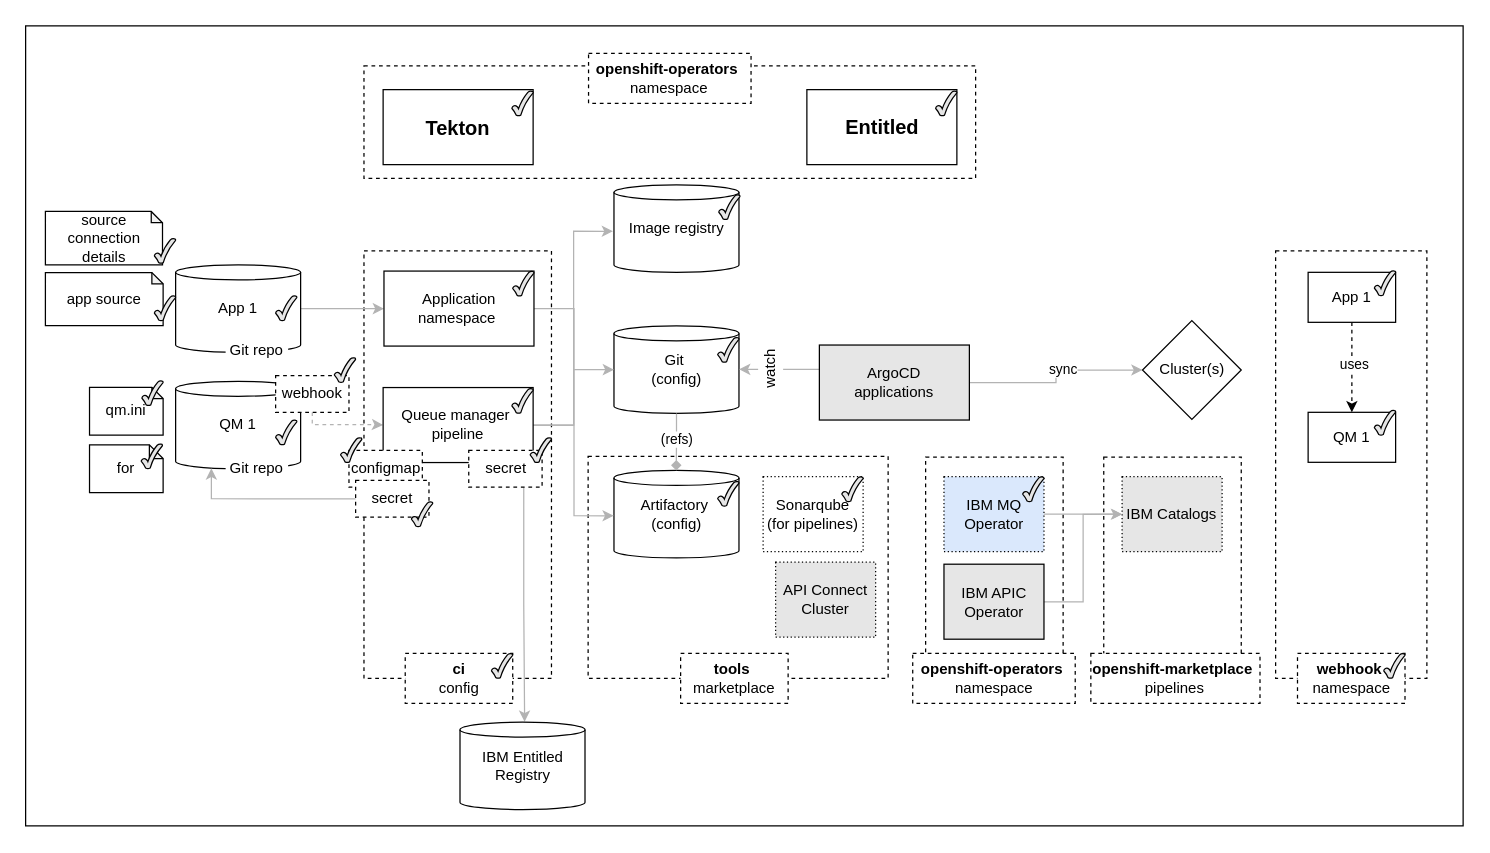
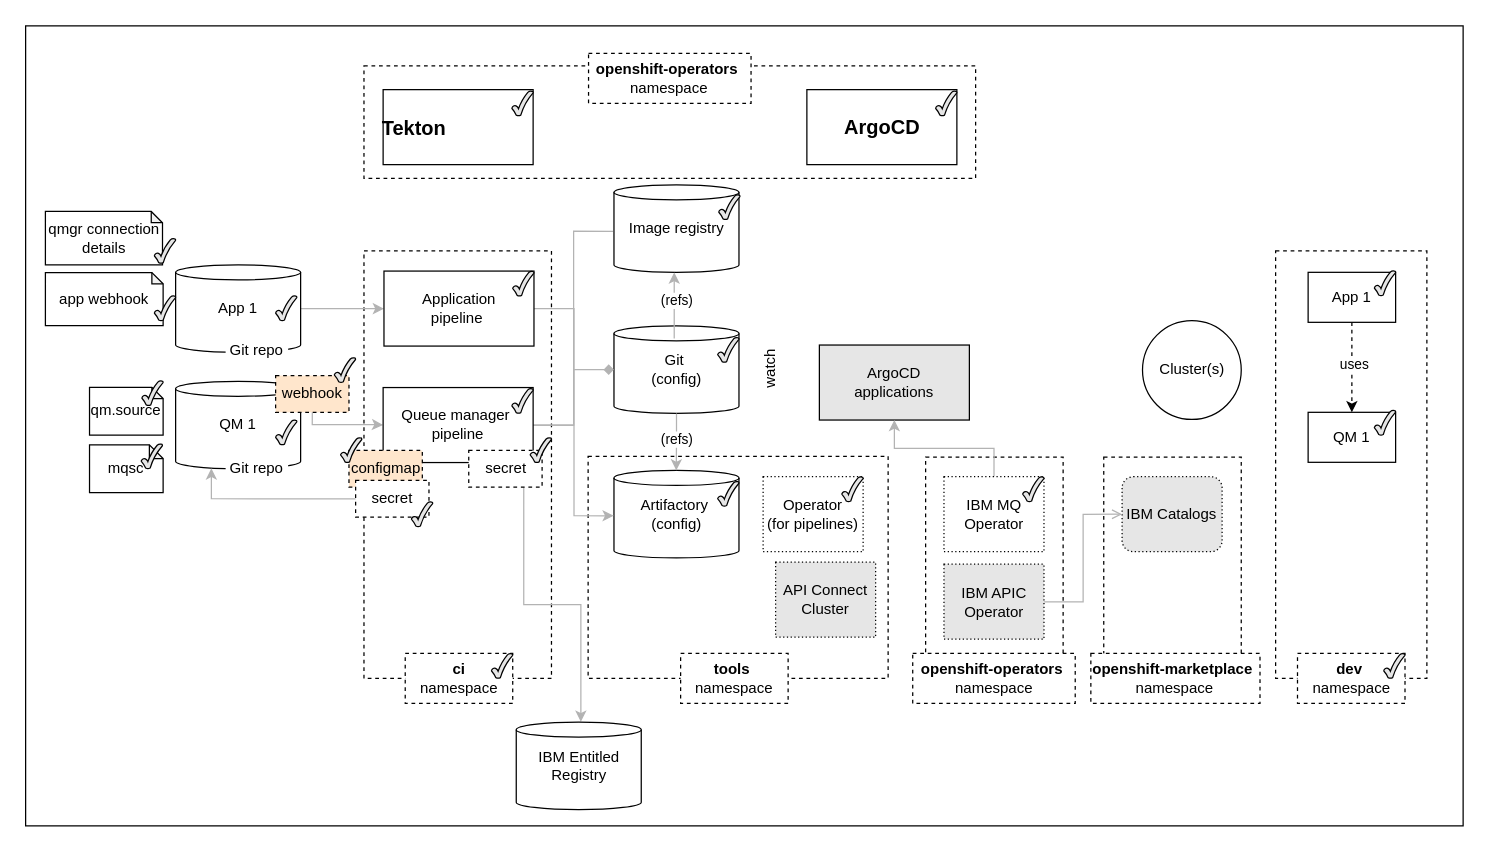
(883, 127) -> (883, 127)
(458, 128) -> (414, 128)
(603, 231) -> (607, 231)
(104, 238) -> (104, 238)
(104, 299) -> (104, 299)
none -> (674, 301)
(459, 308) -> (459, 308)
(604, 369) -> (603, 369)
(800, 369) -> none
(1063, 370) -> none
(1192, 370) -> (1192, 370)
(312, 394) -> (312, 394)
(126, 411) -> (126, 411)
(337, 424) -> (337, 424)
(676, 460) -> (676, 460)
(126, 468) -> (126, 468)
(386, 469) -> (386, 469)
(813, 514) -> (813, 514)
(994, 514) -> (994, 514)
(1062, 514) -> (949, 448)
(1172, 514) -> (1172, 514)
(994, 601) -> (994, 601)
(459, 678) -> (459, 678)
(734, 678) -> (734, 678)
(1175, 678) -> (1175, 678)
(1352, 678) -> (1352, 678)
(523, 766) -> (579, 766)
